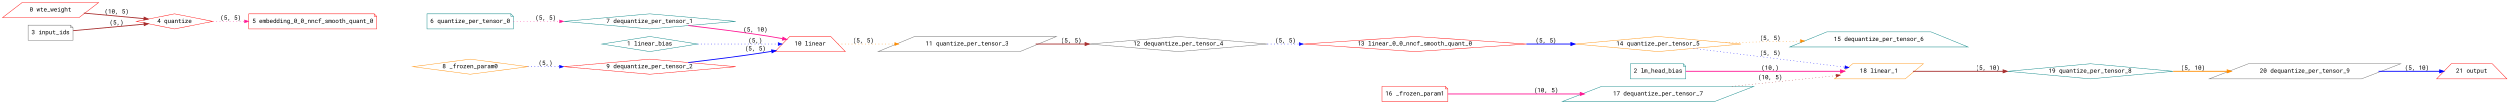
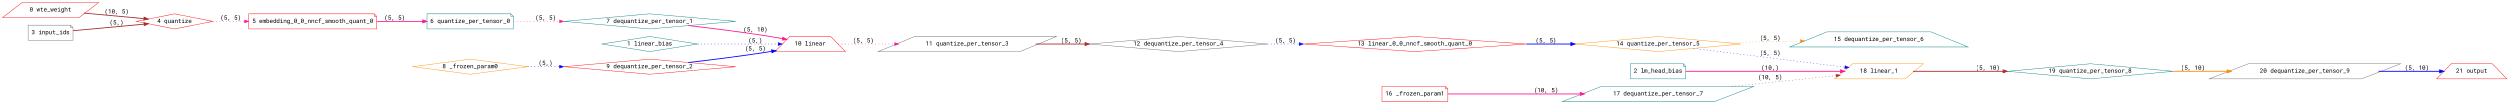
none -> (400, 21)
(866, 44) -> (866, 44)
